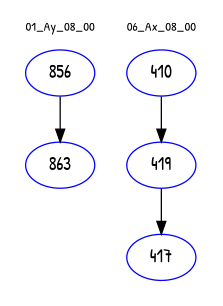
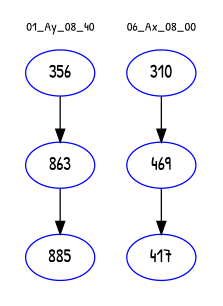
(61, 28) -> (61, 28)
(60, 73) -> (60, 73)
(161, 73) -> (161, 73)
(161, 165) -> (161, 165)
none -> (60, 257)
